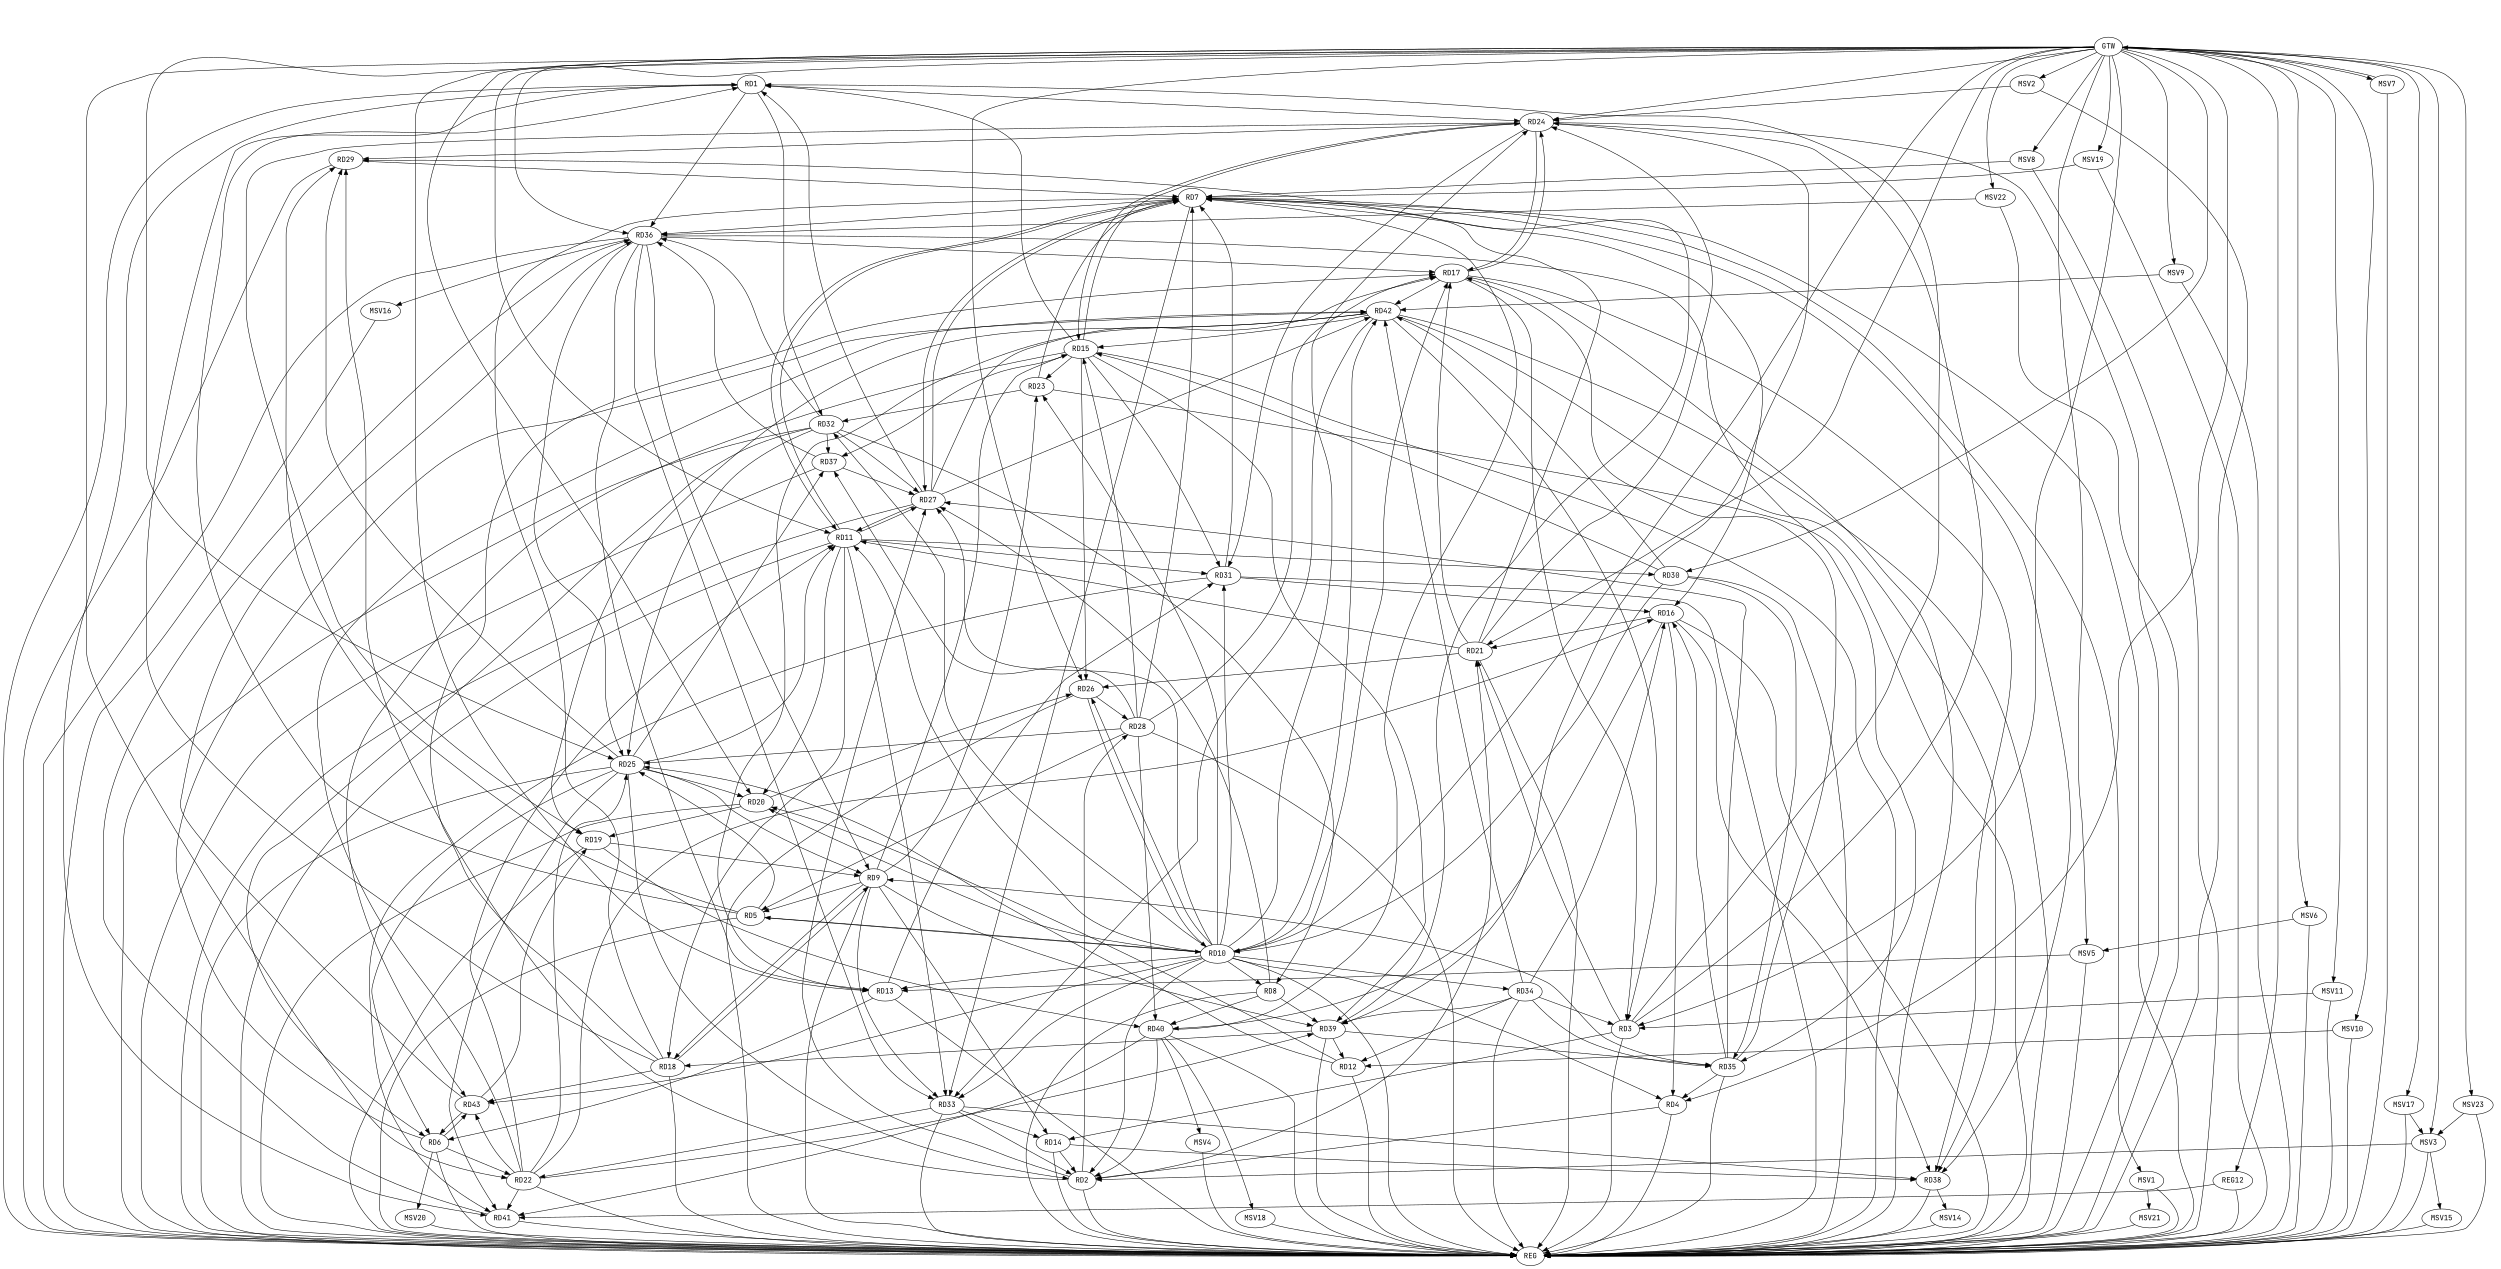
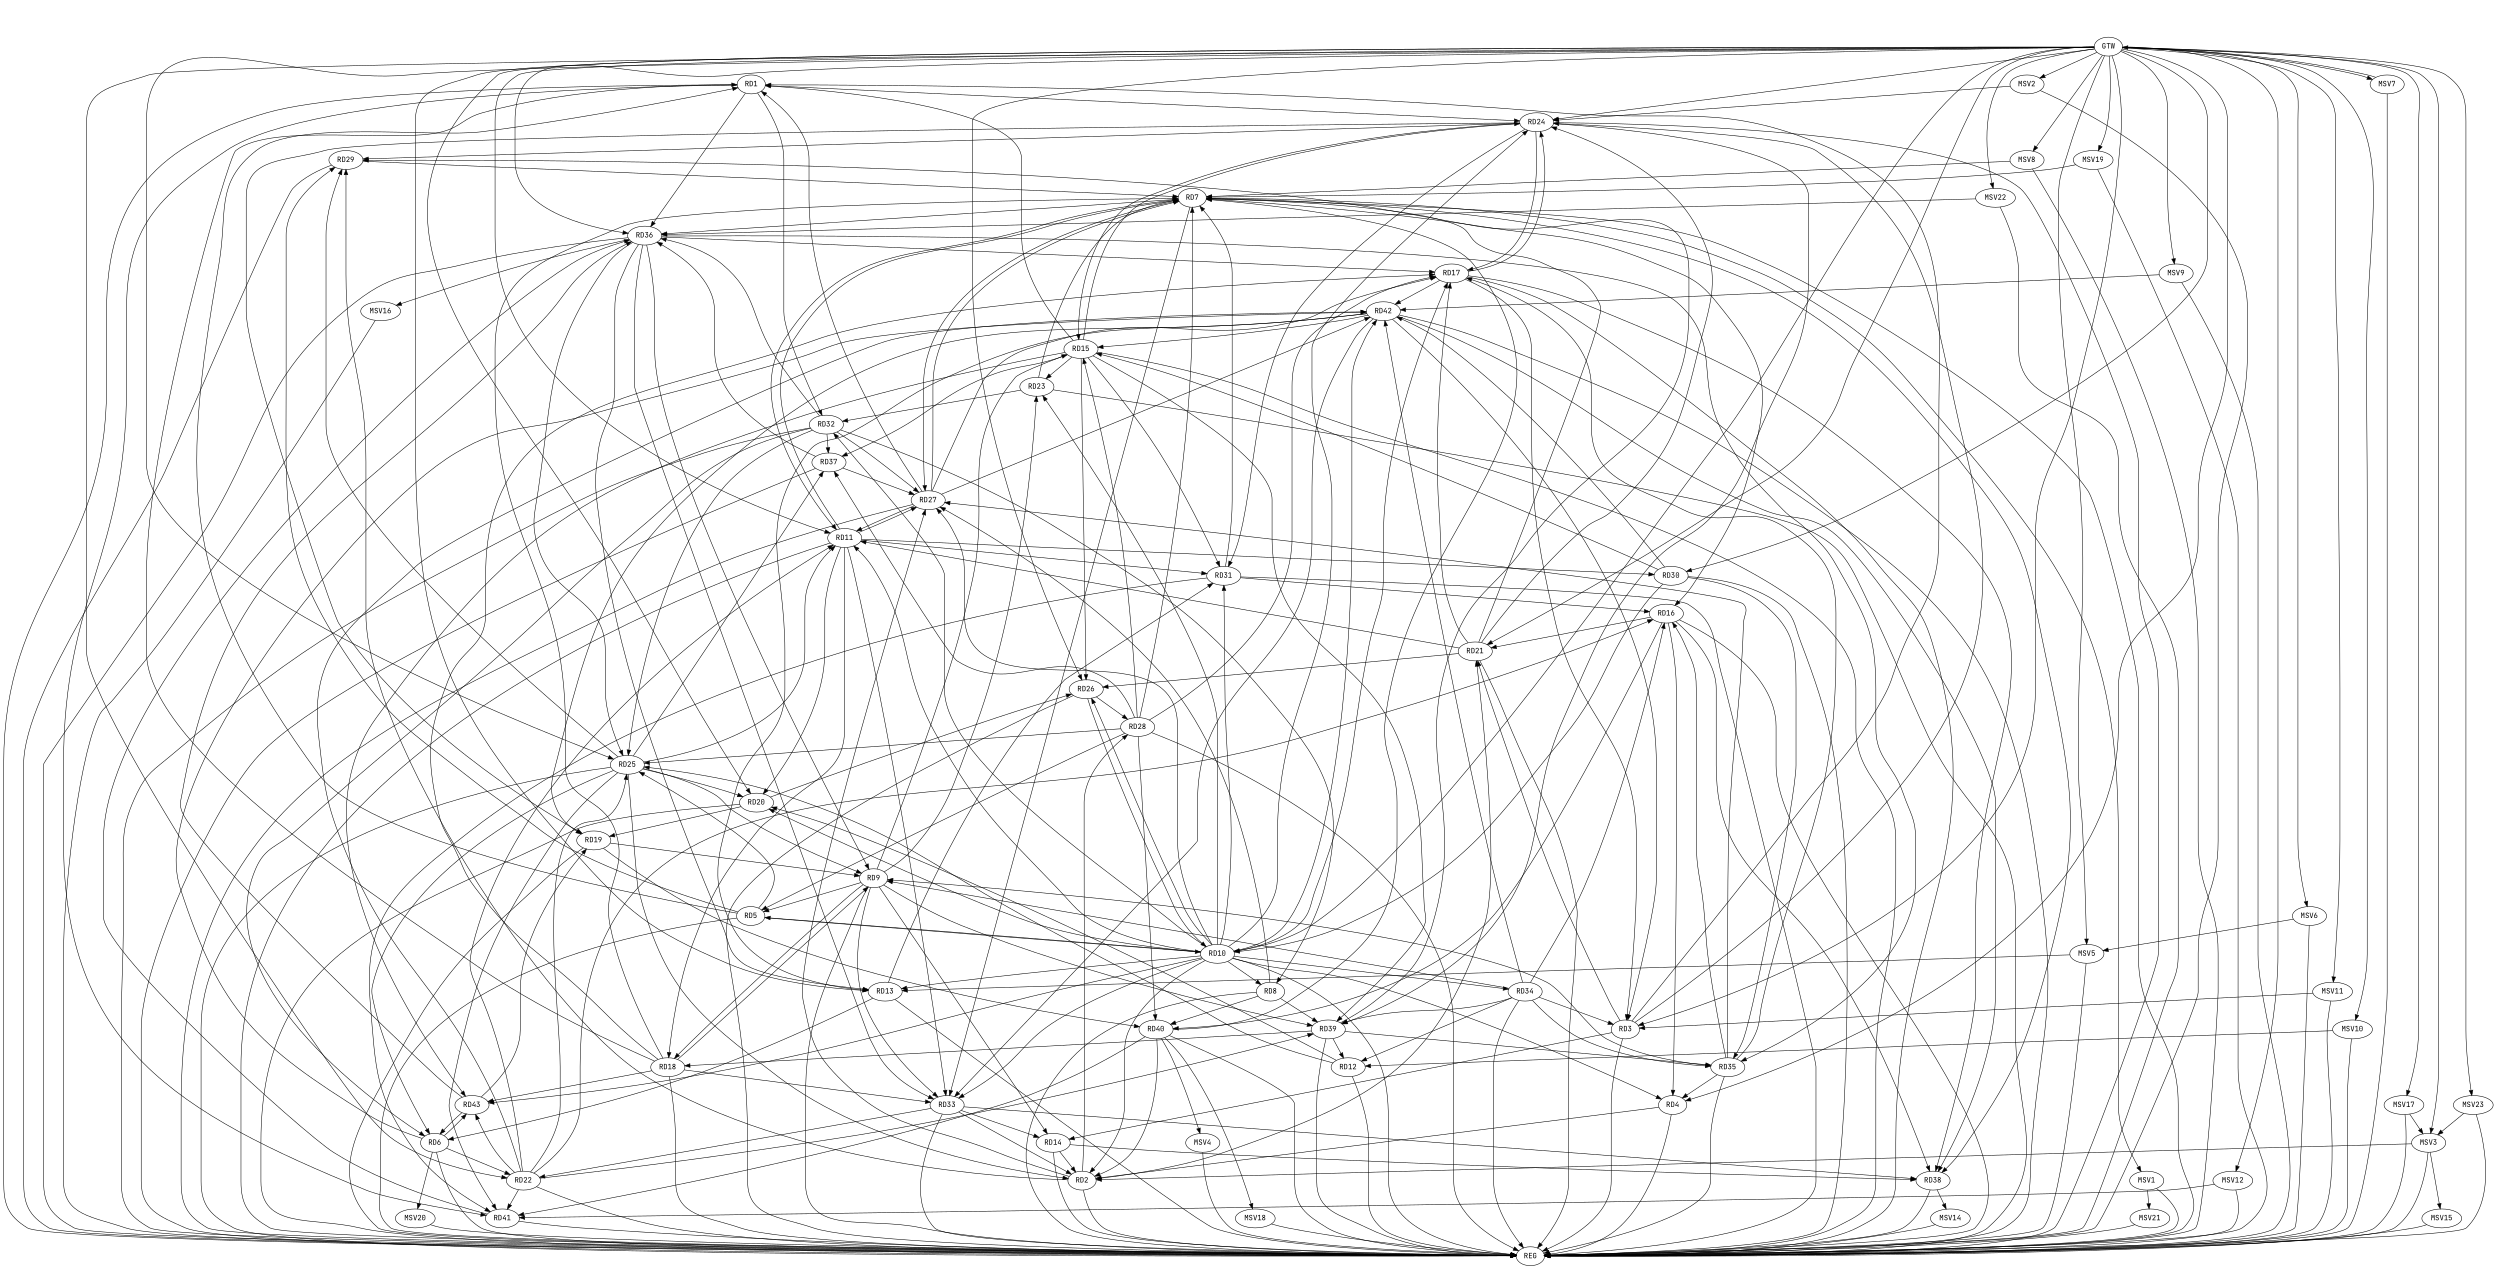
none -> (1232, 940)
none -> (799, 1085)
(2233, 1181) -> (2233, 1181)
